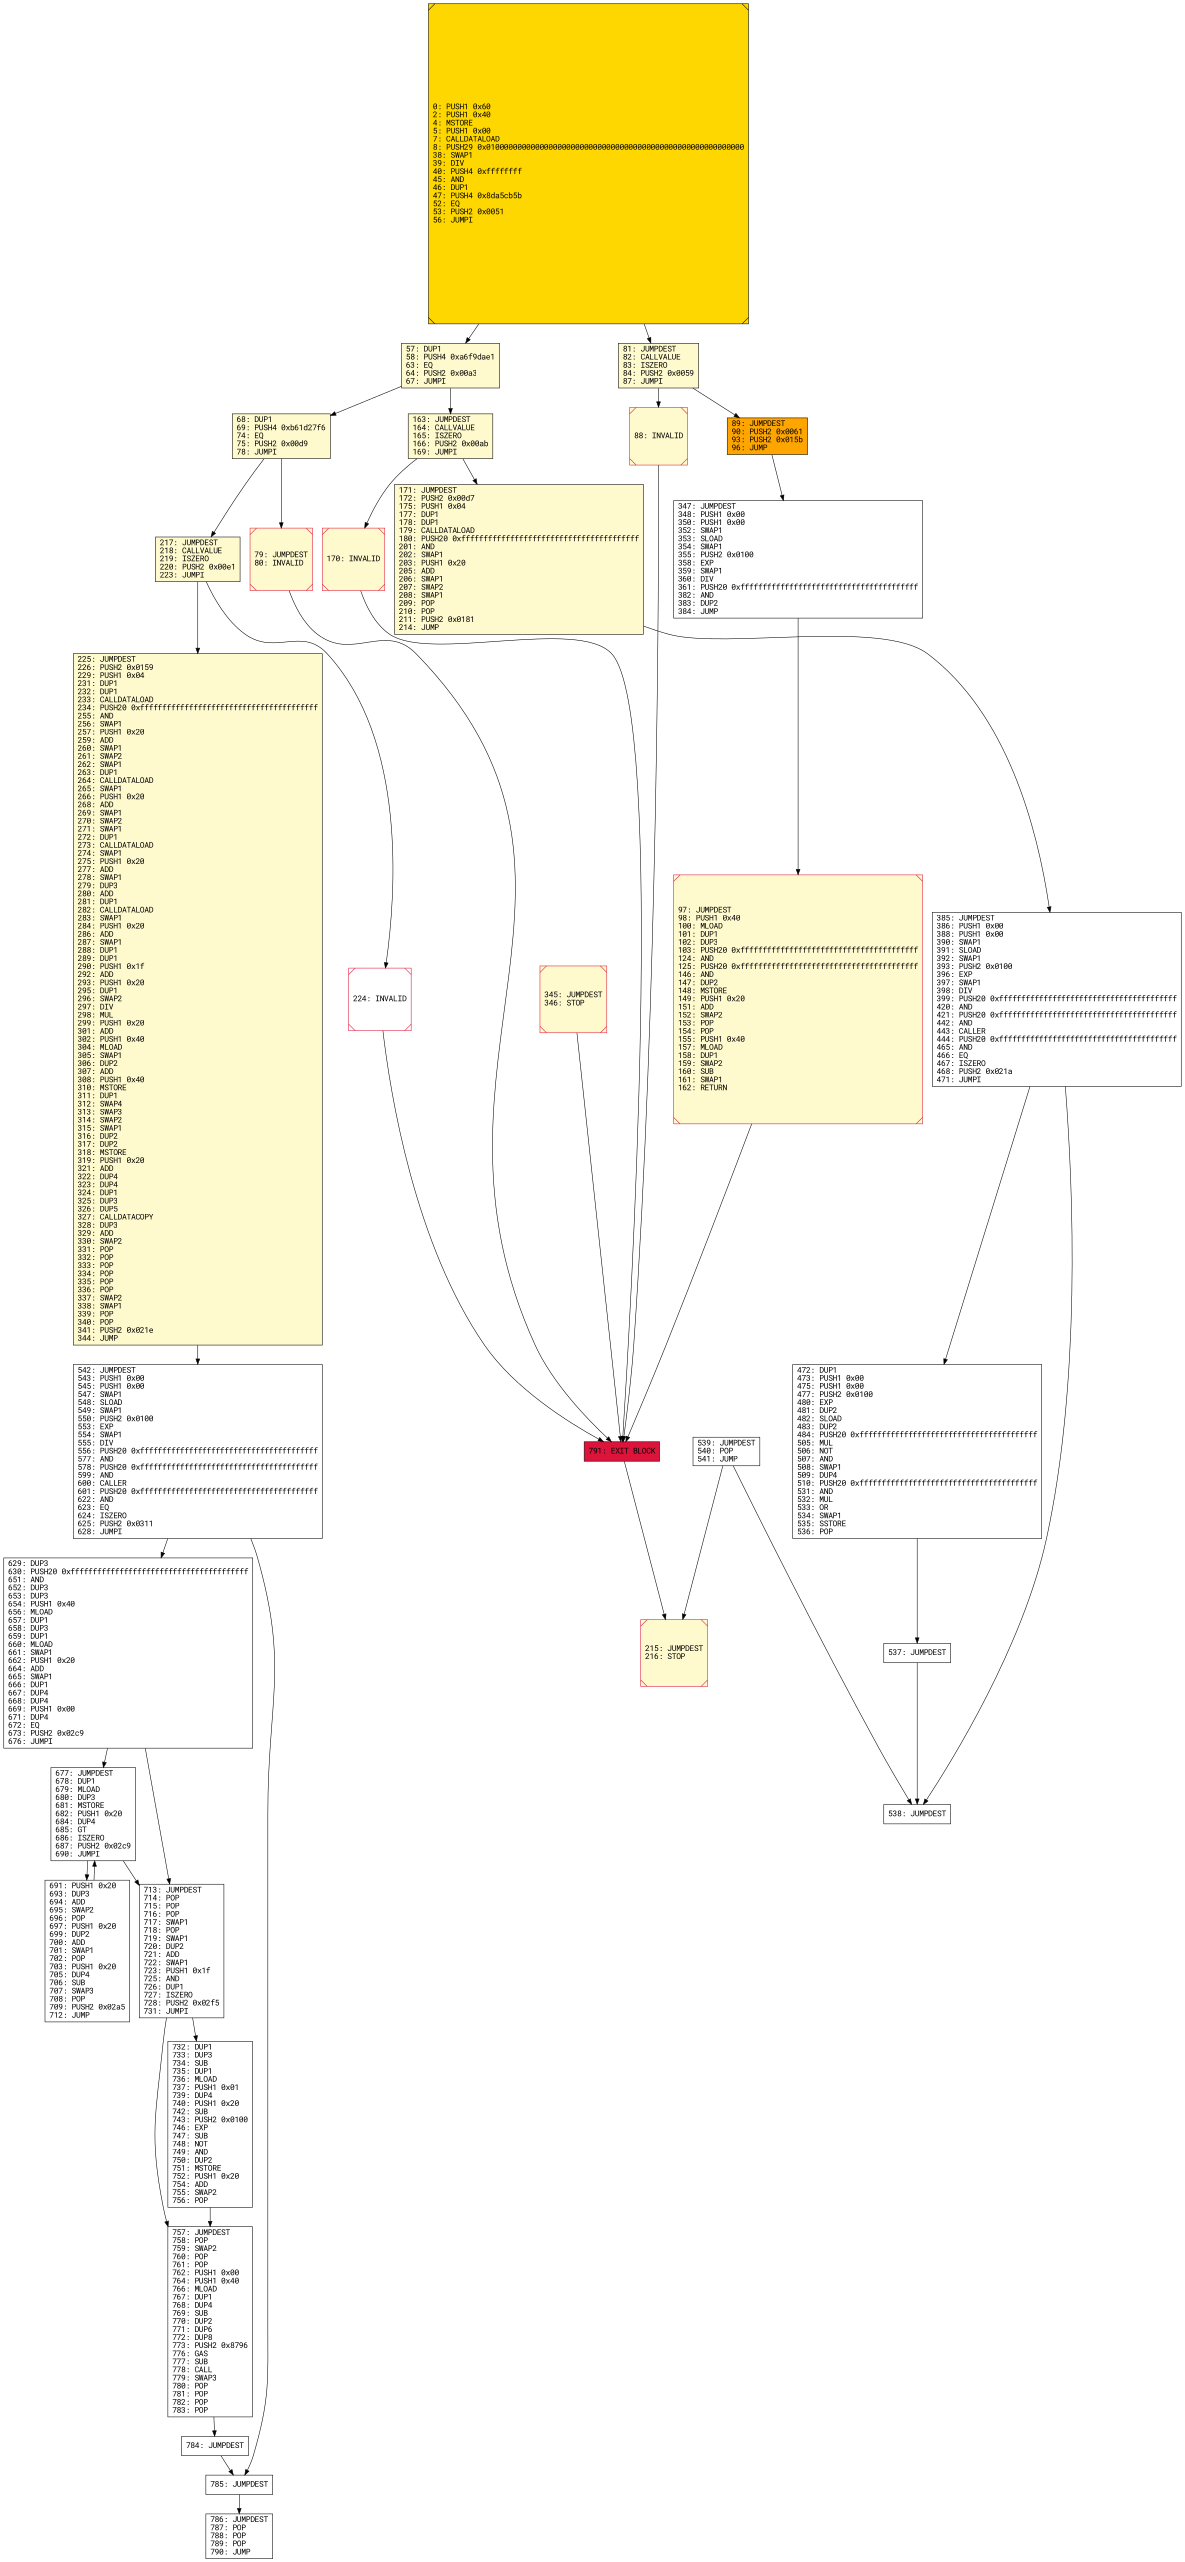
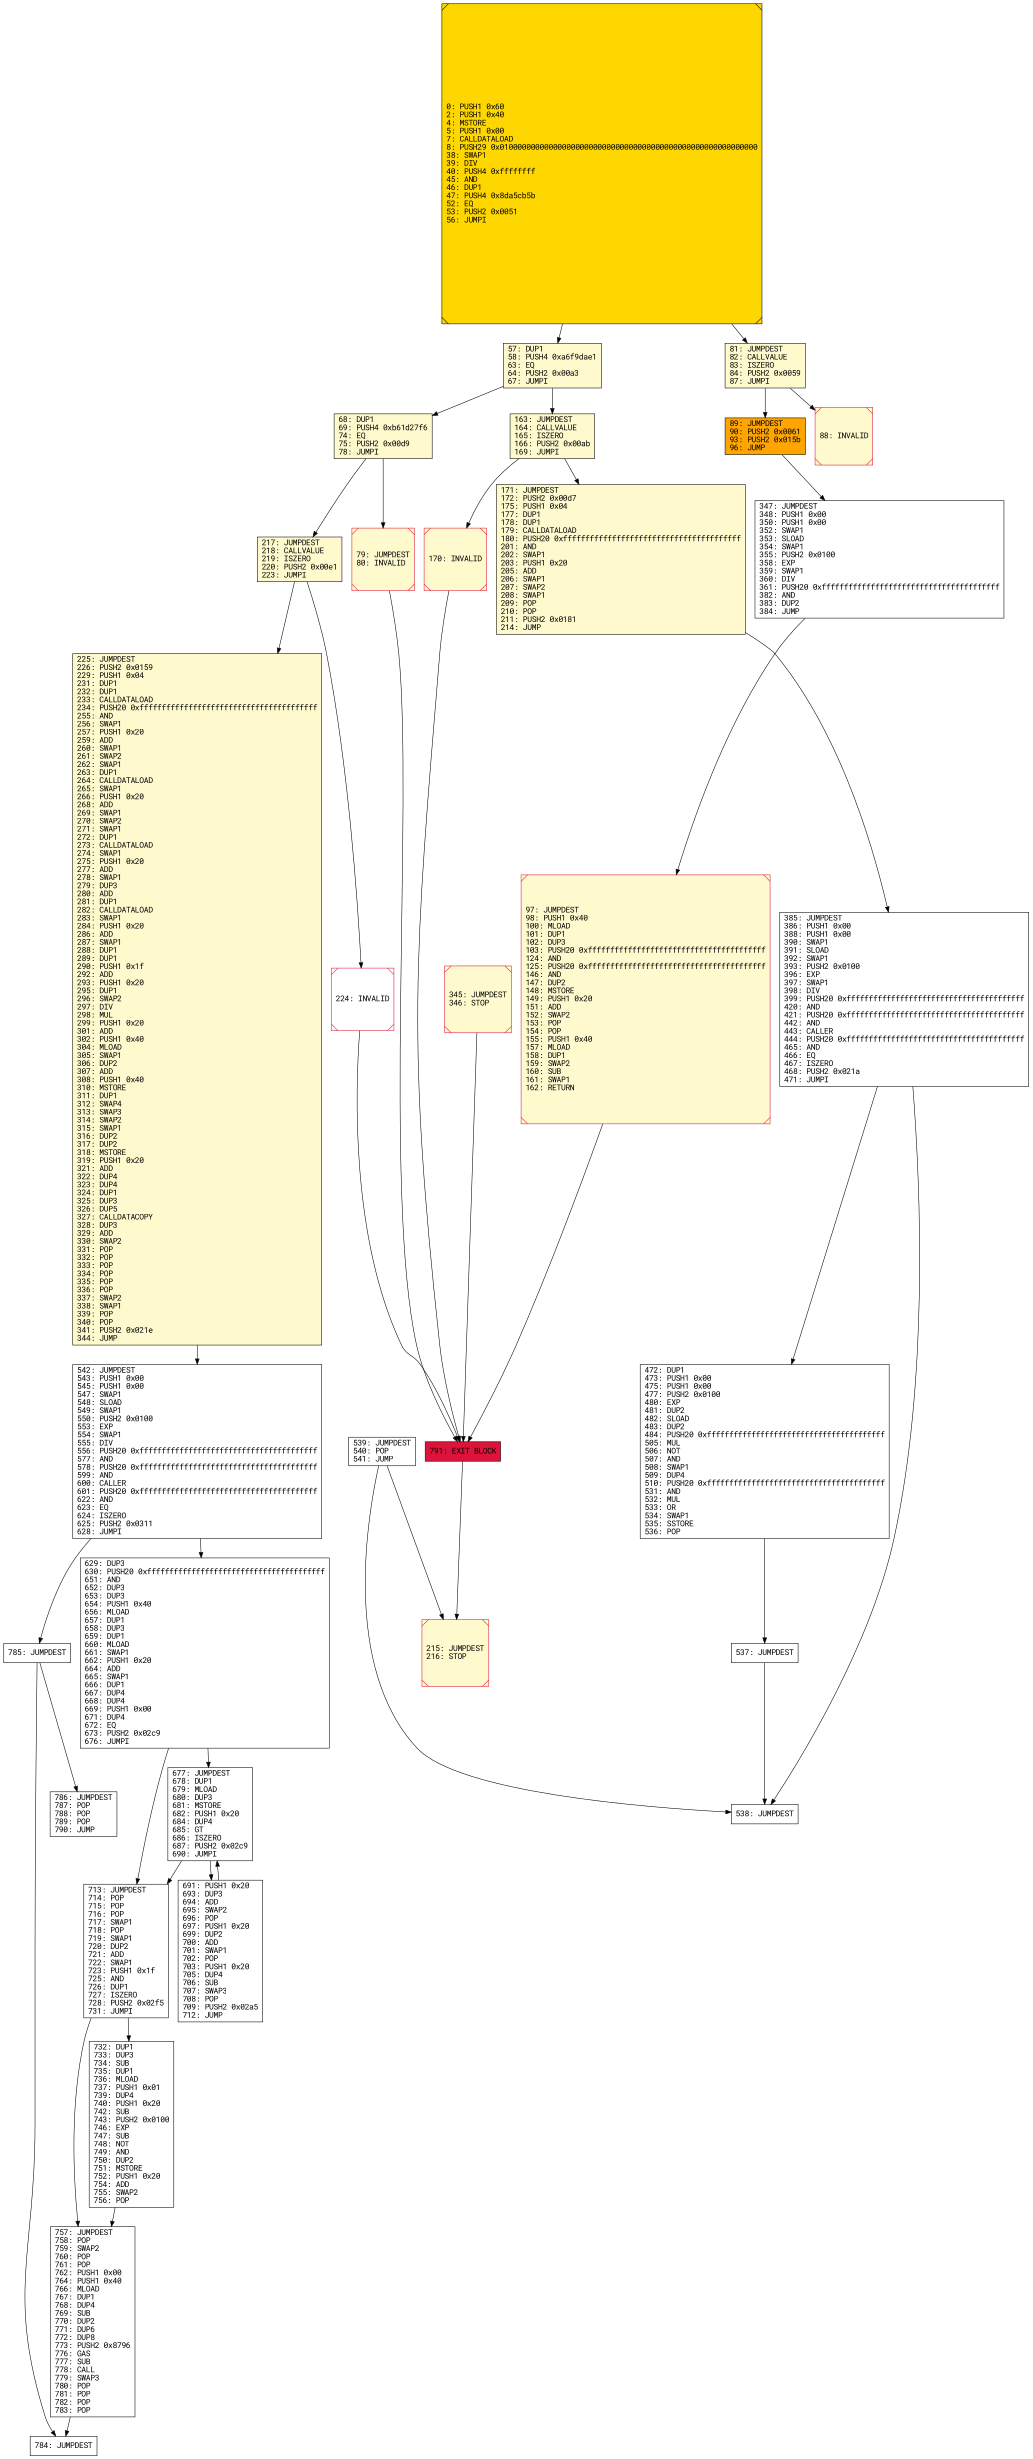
(652, 951) -> none
(226, 2463) -> (35, 2049)
